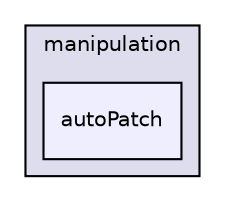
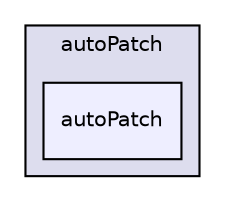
(112, 46) -> (112, 46)
